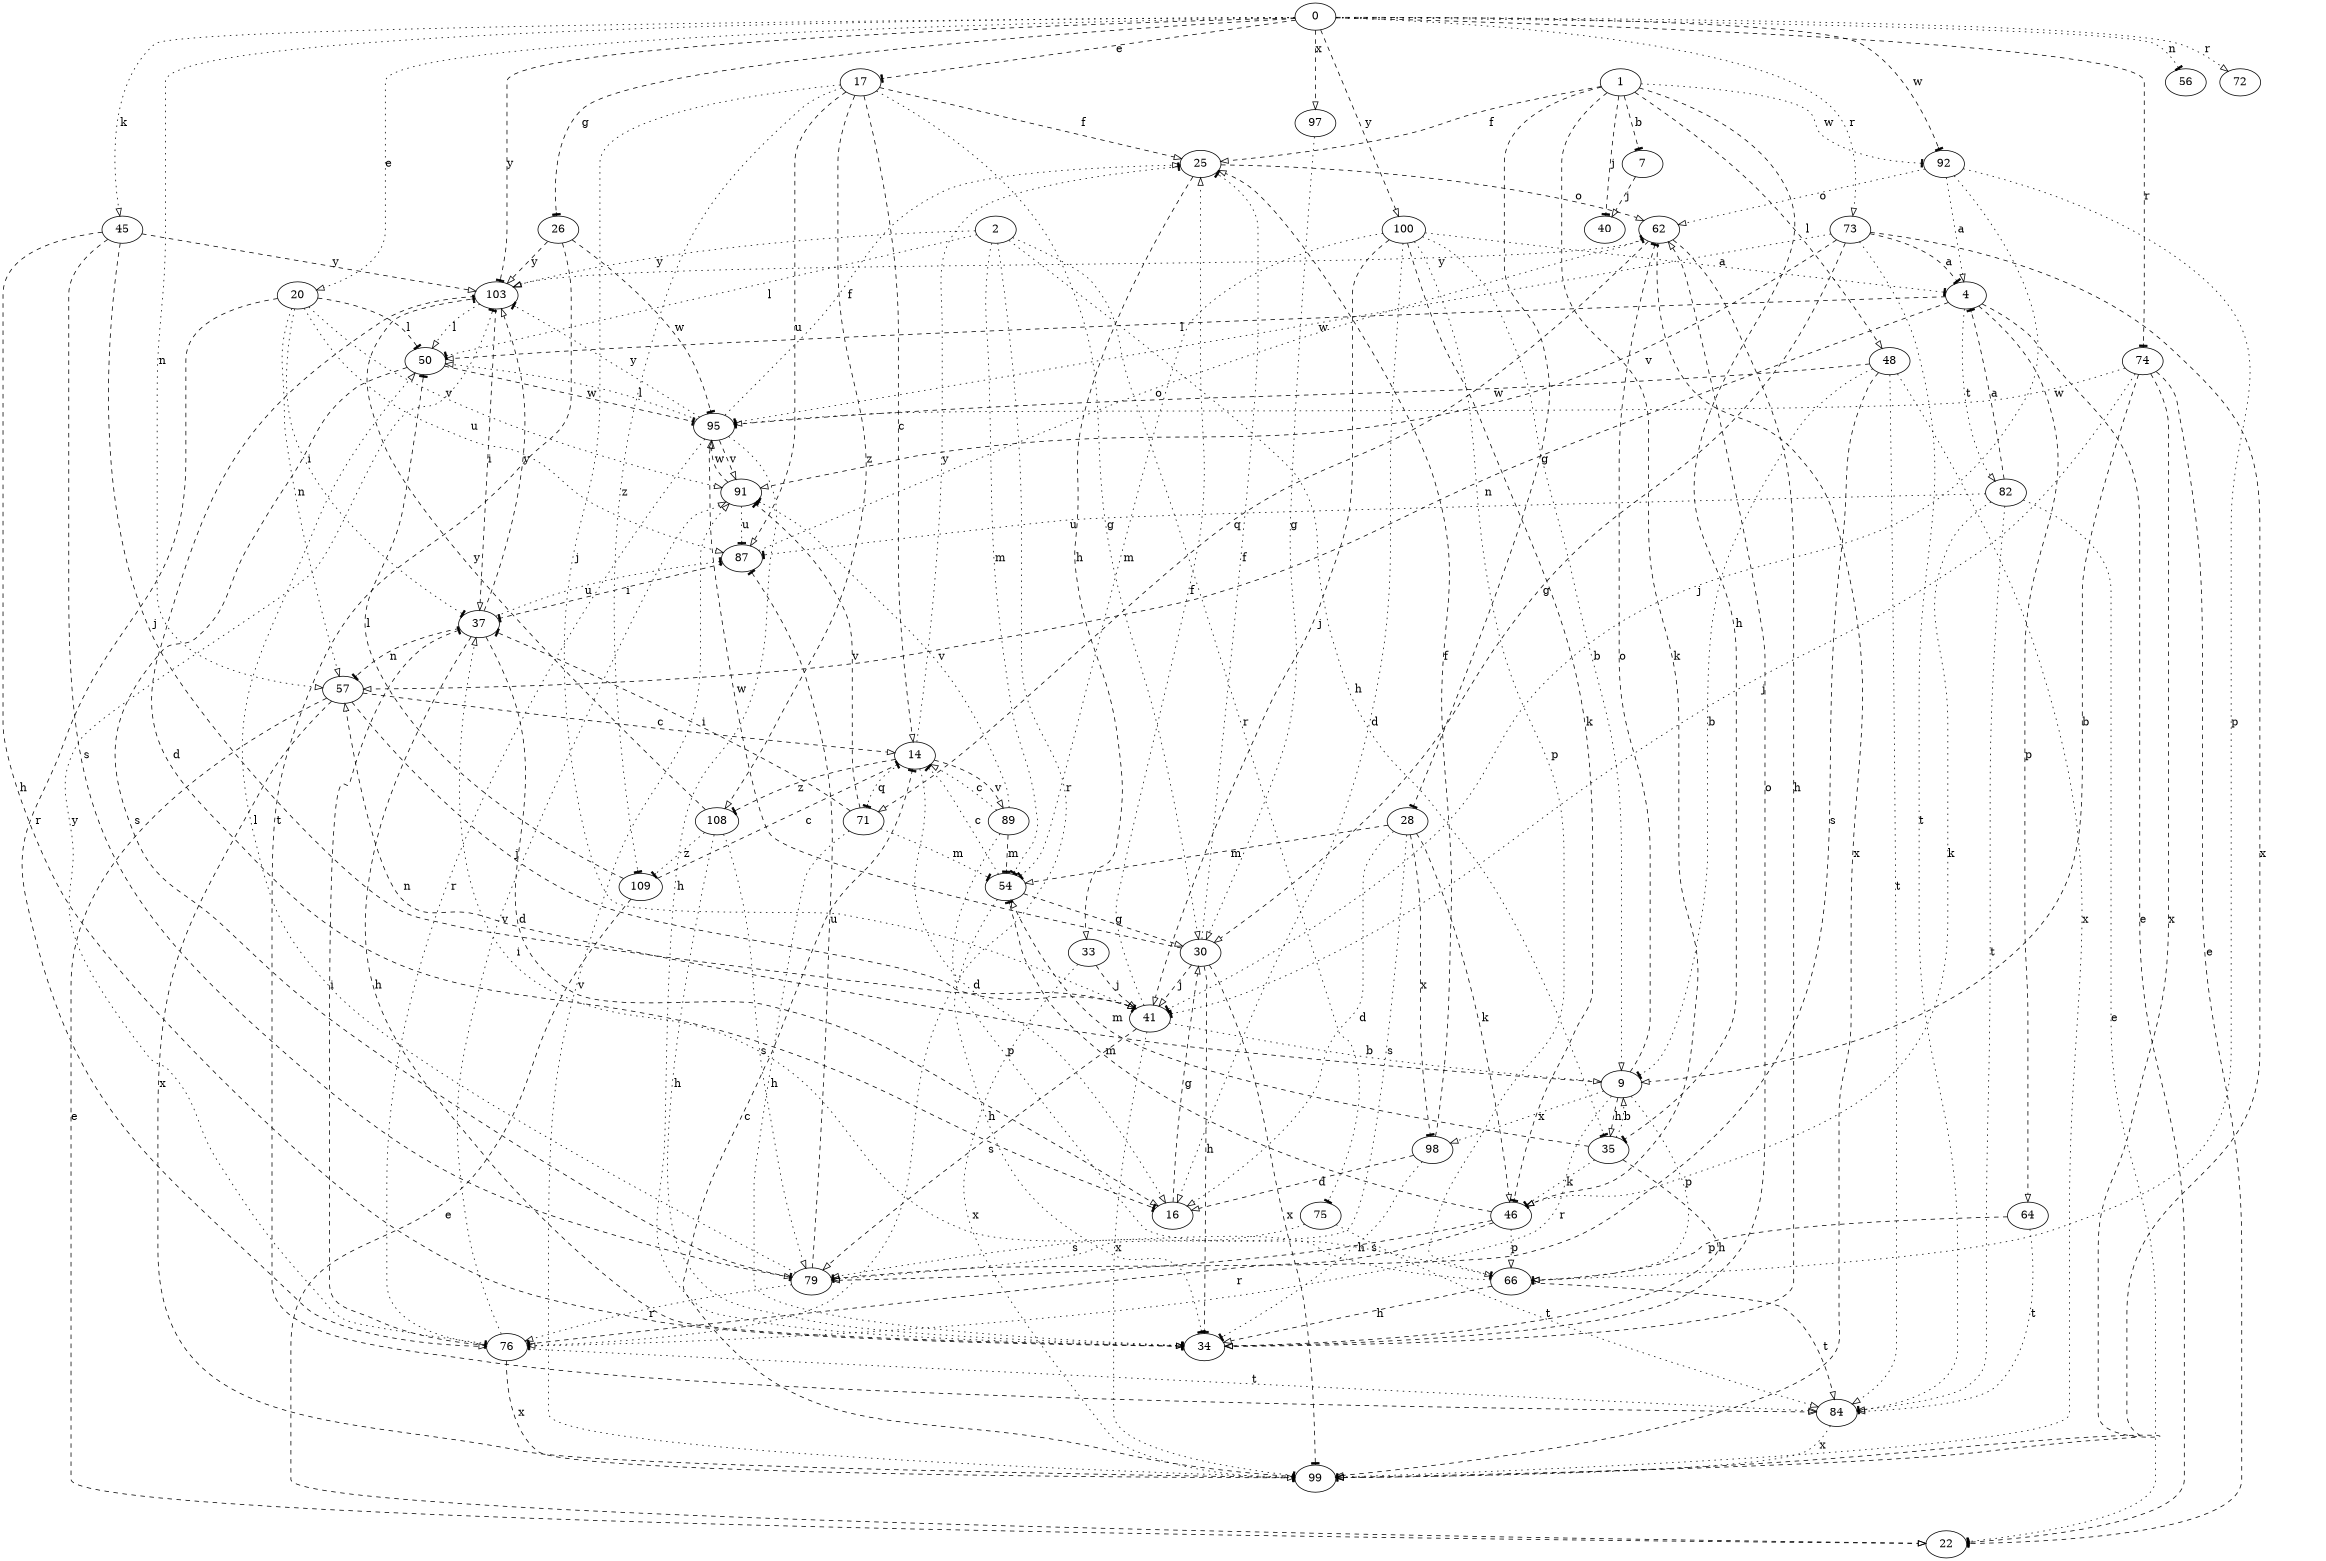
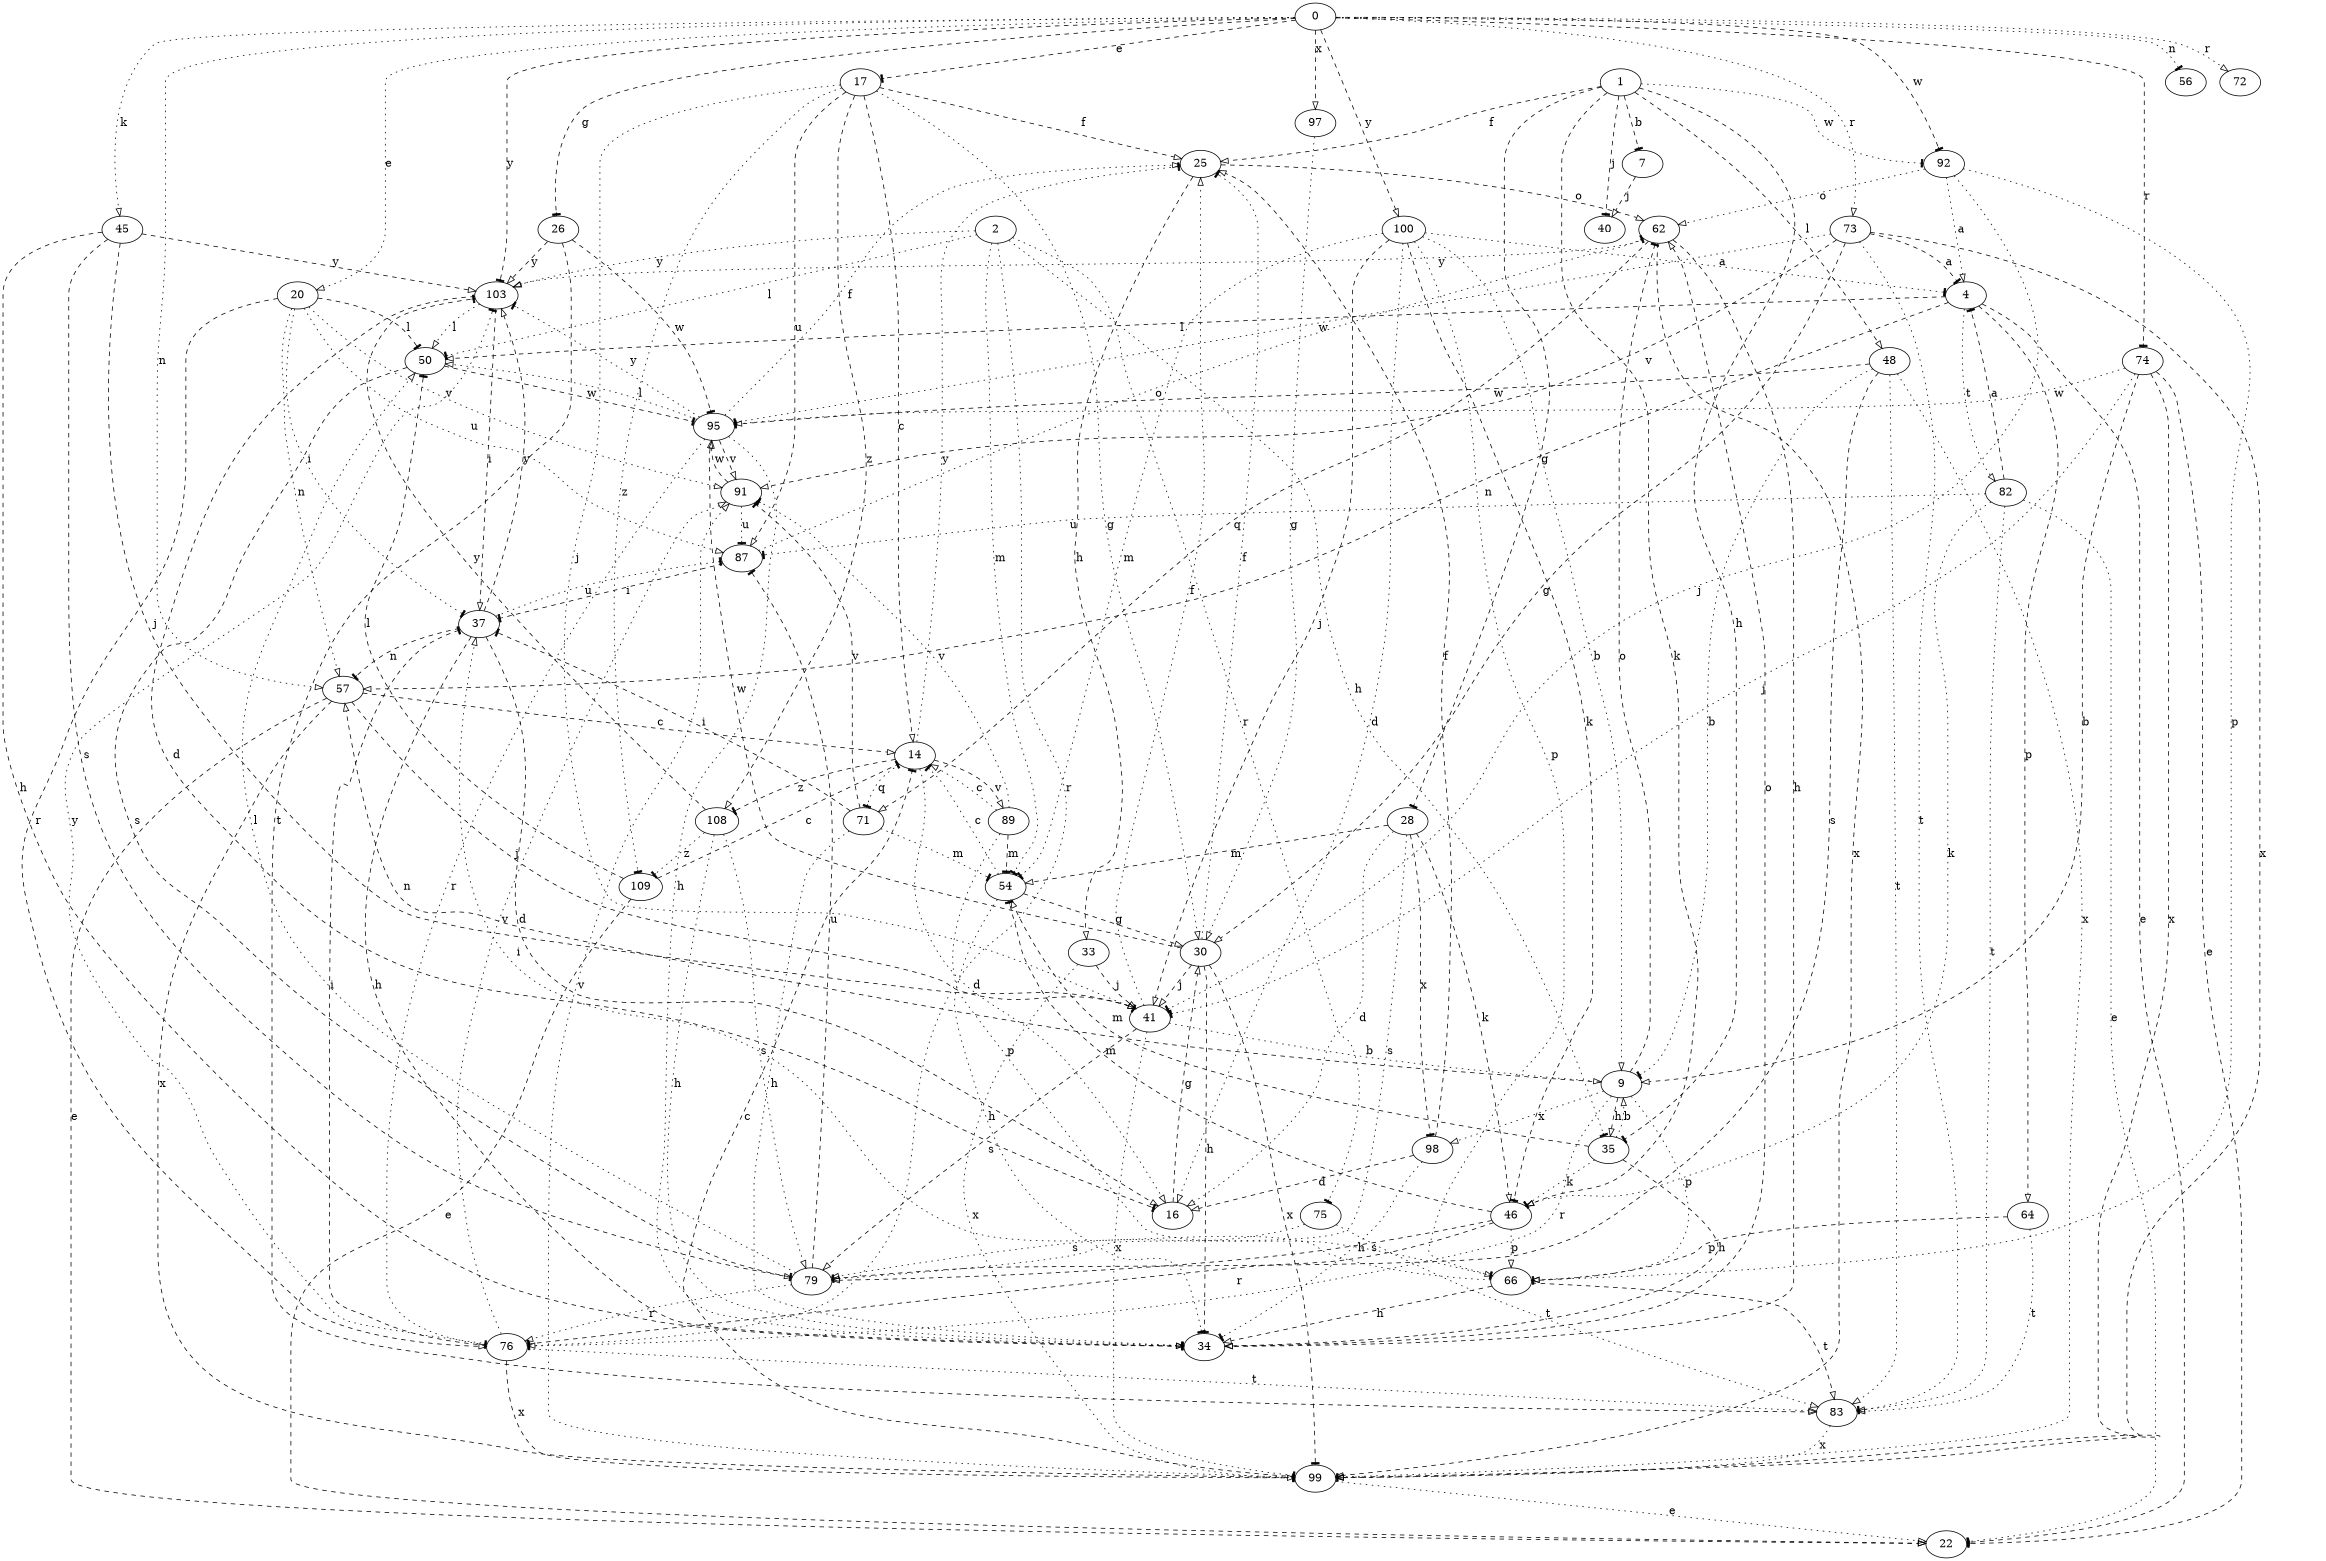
(1837, 1413) -> (1837, 1413)
none -> (1627, 1511)
